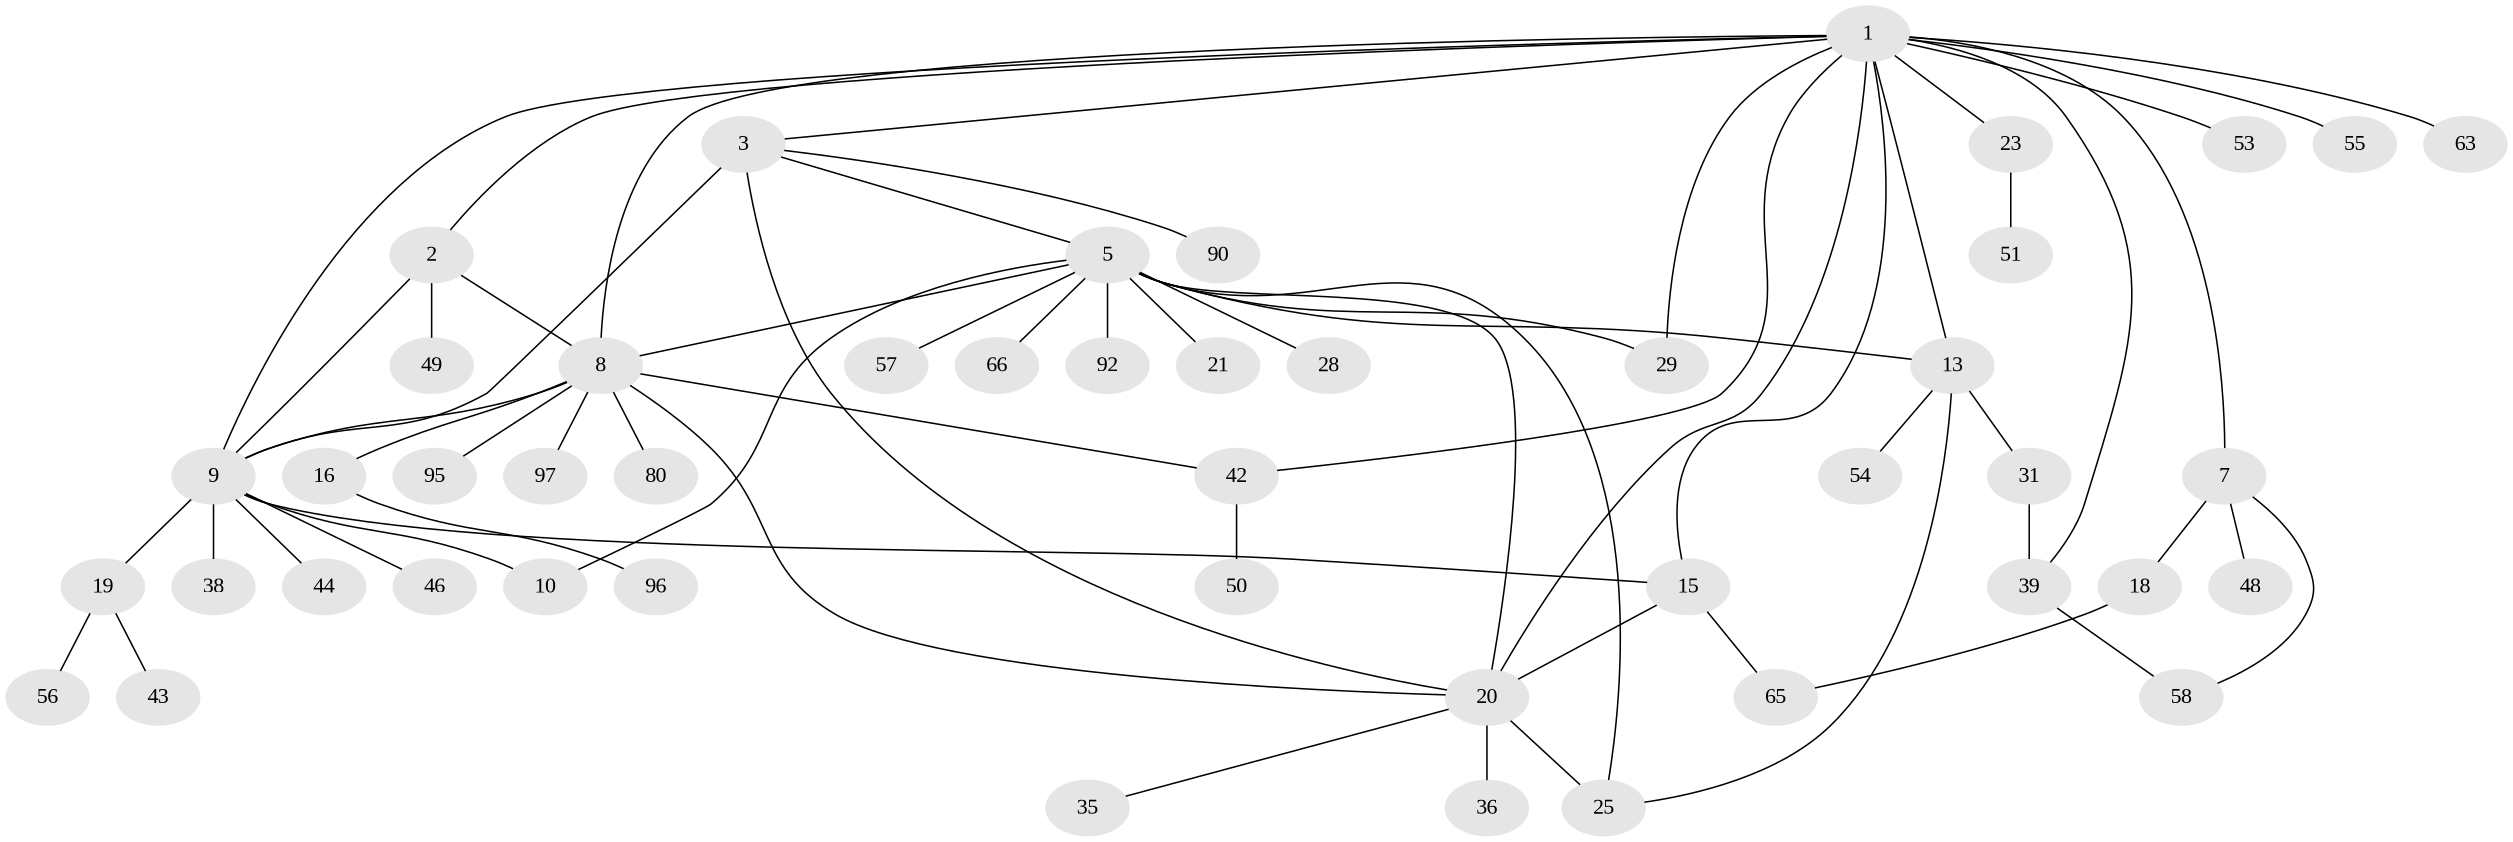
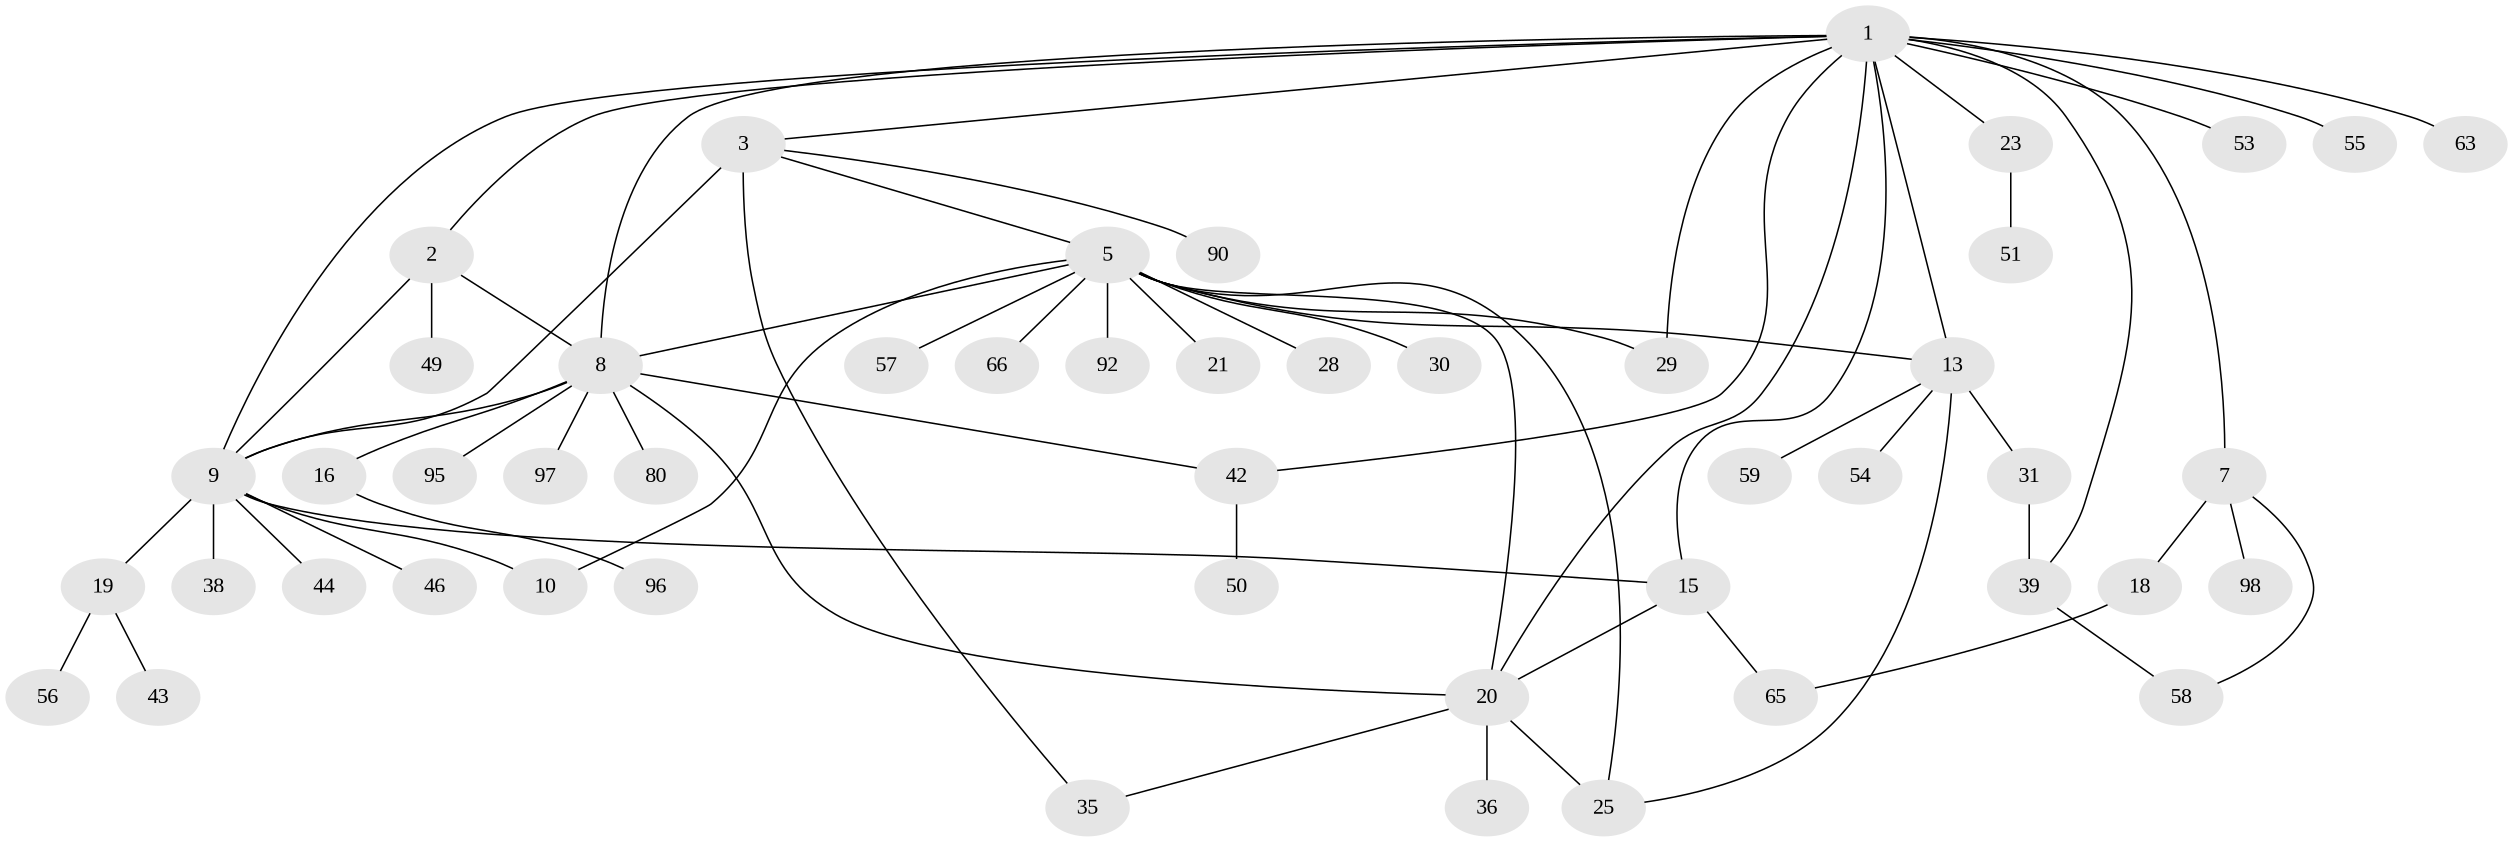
none -> (1439, 366)
none -> (1750, 476)
(1007, 539) -> (854, 501)
(2250, 587) -> (2250, 587)
